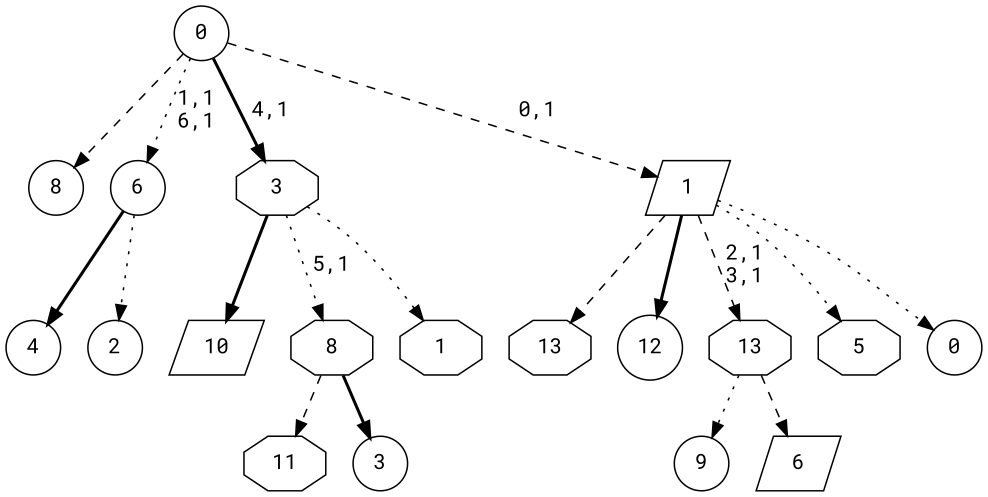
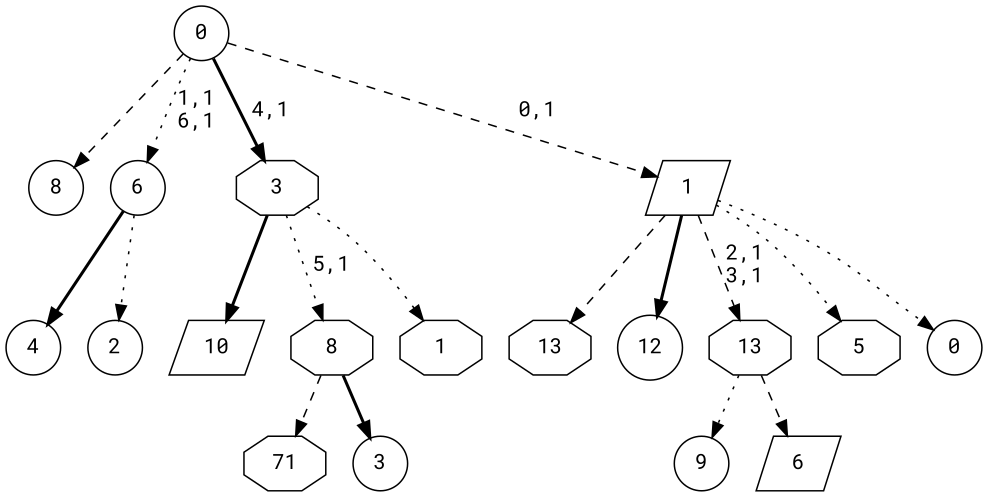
(285, 464) -> (285, 464)
